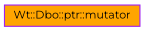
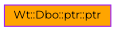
(72, 16) -> (58, 16)
